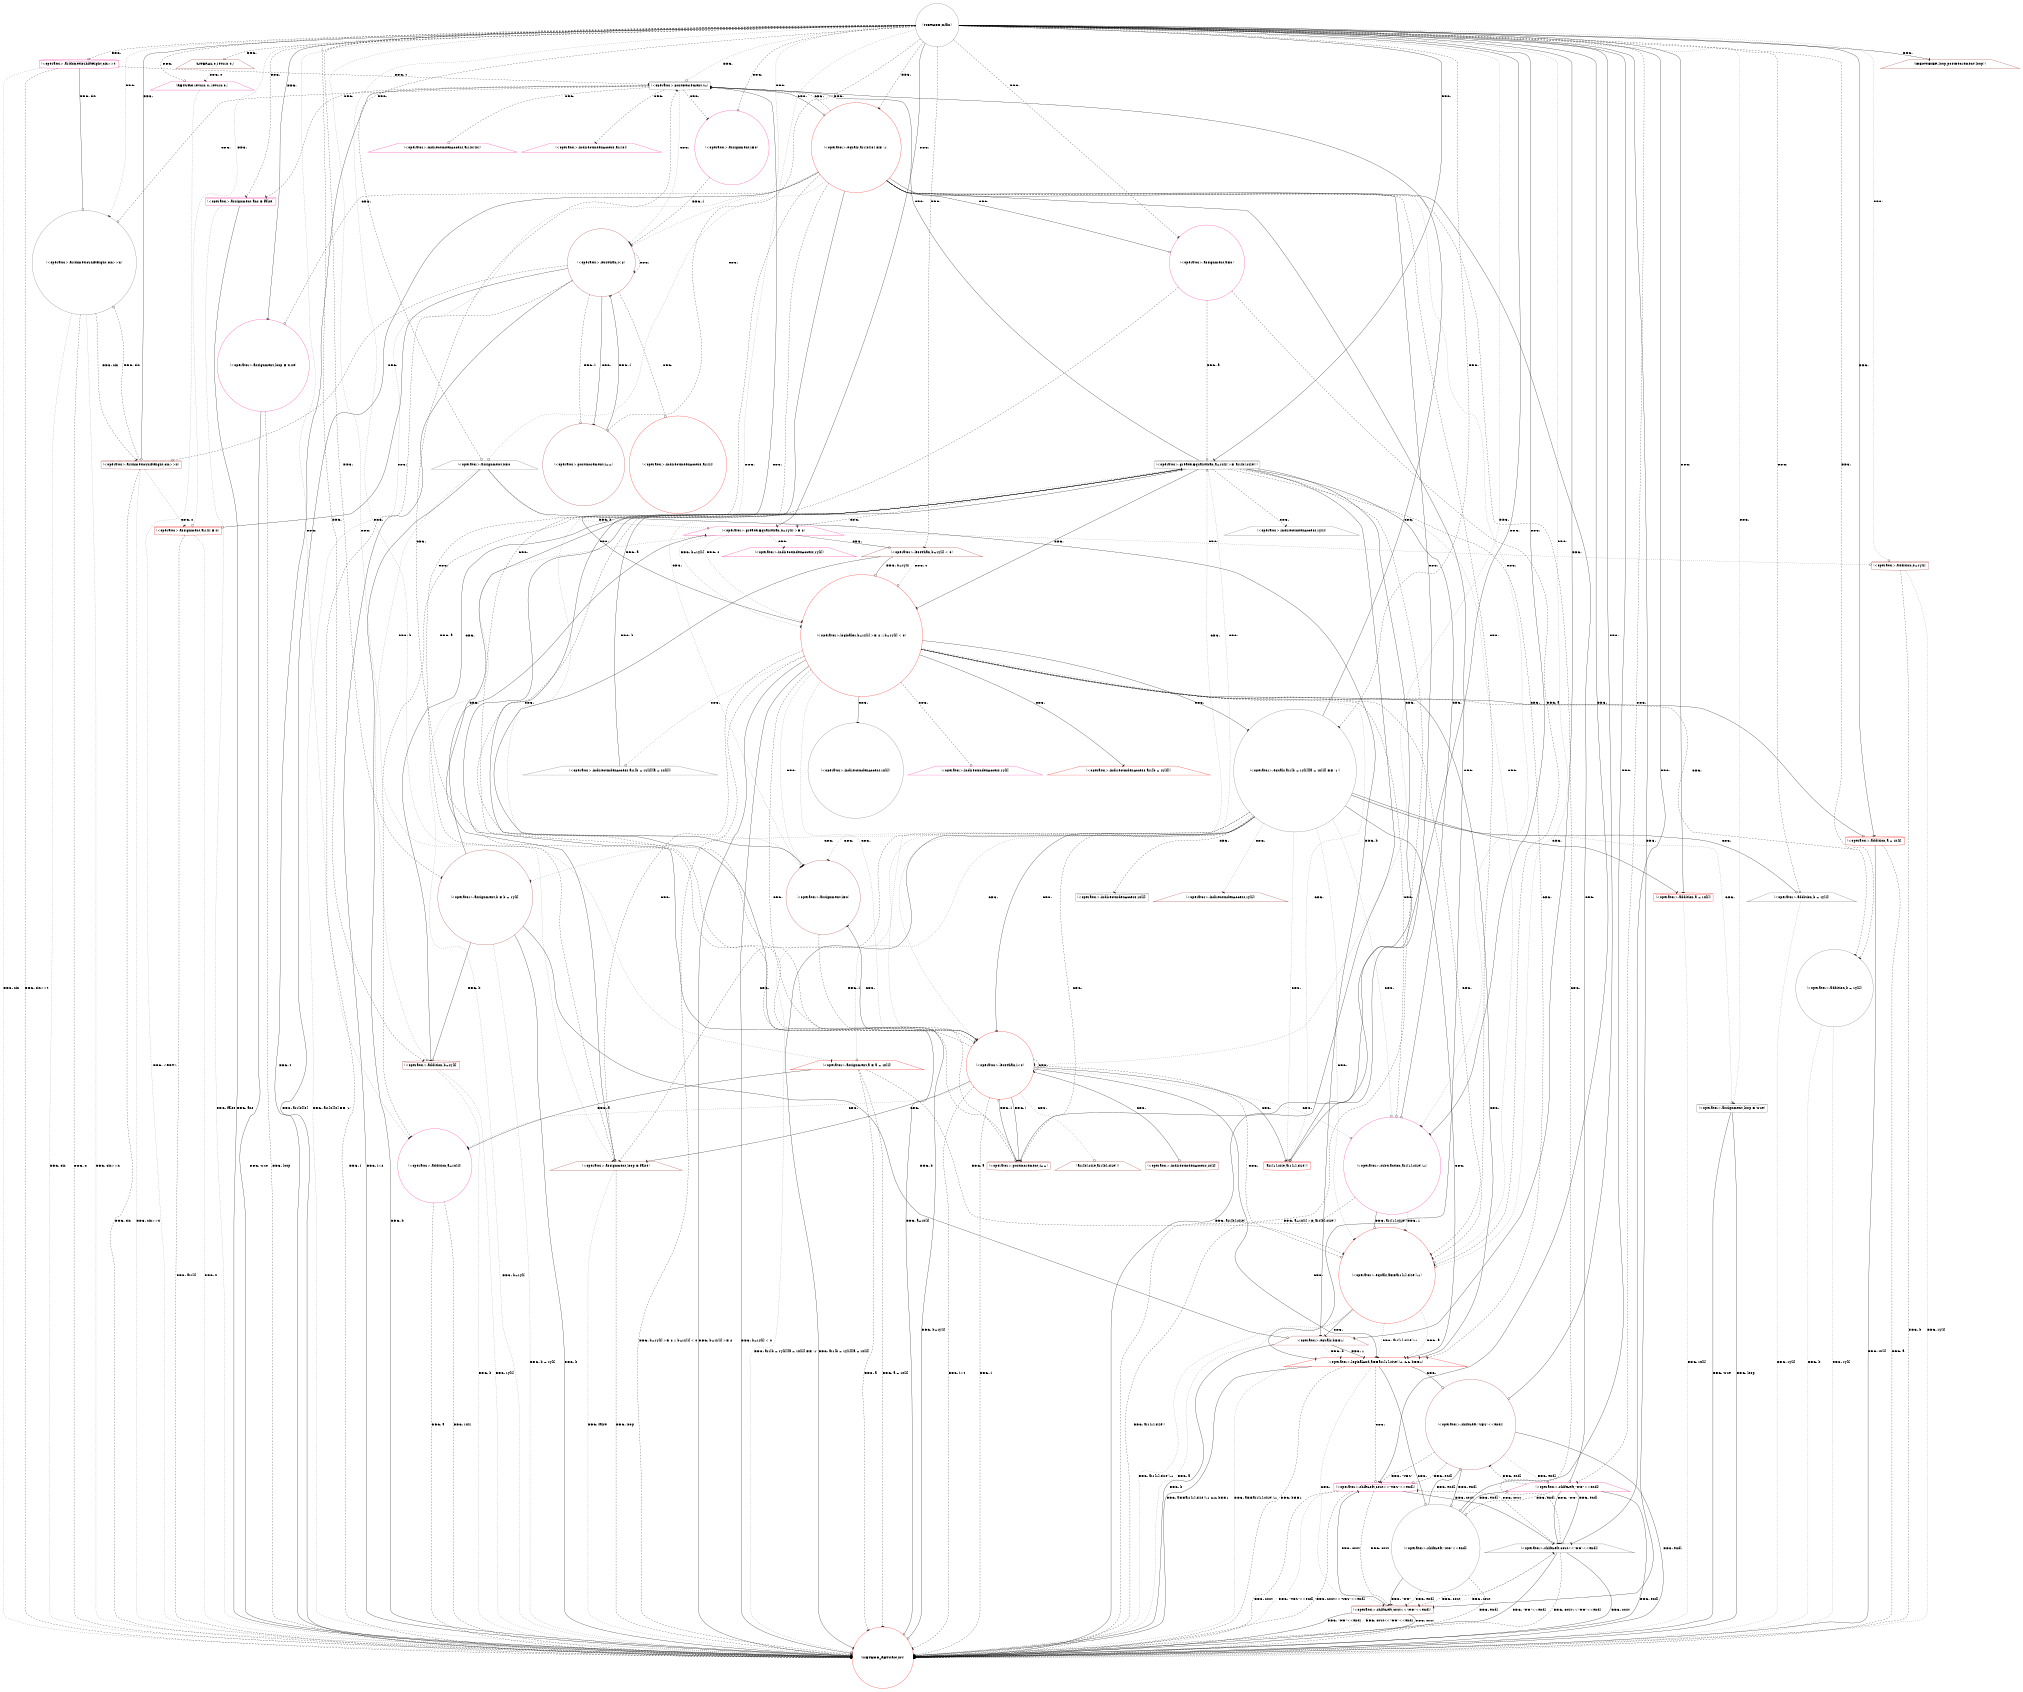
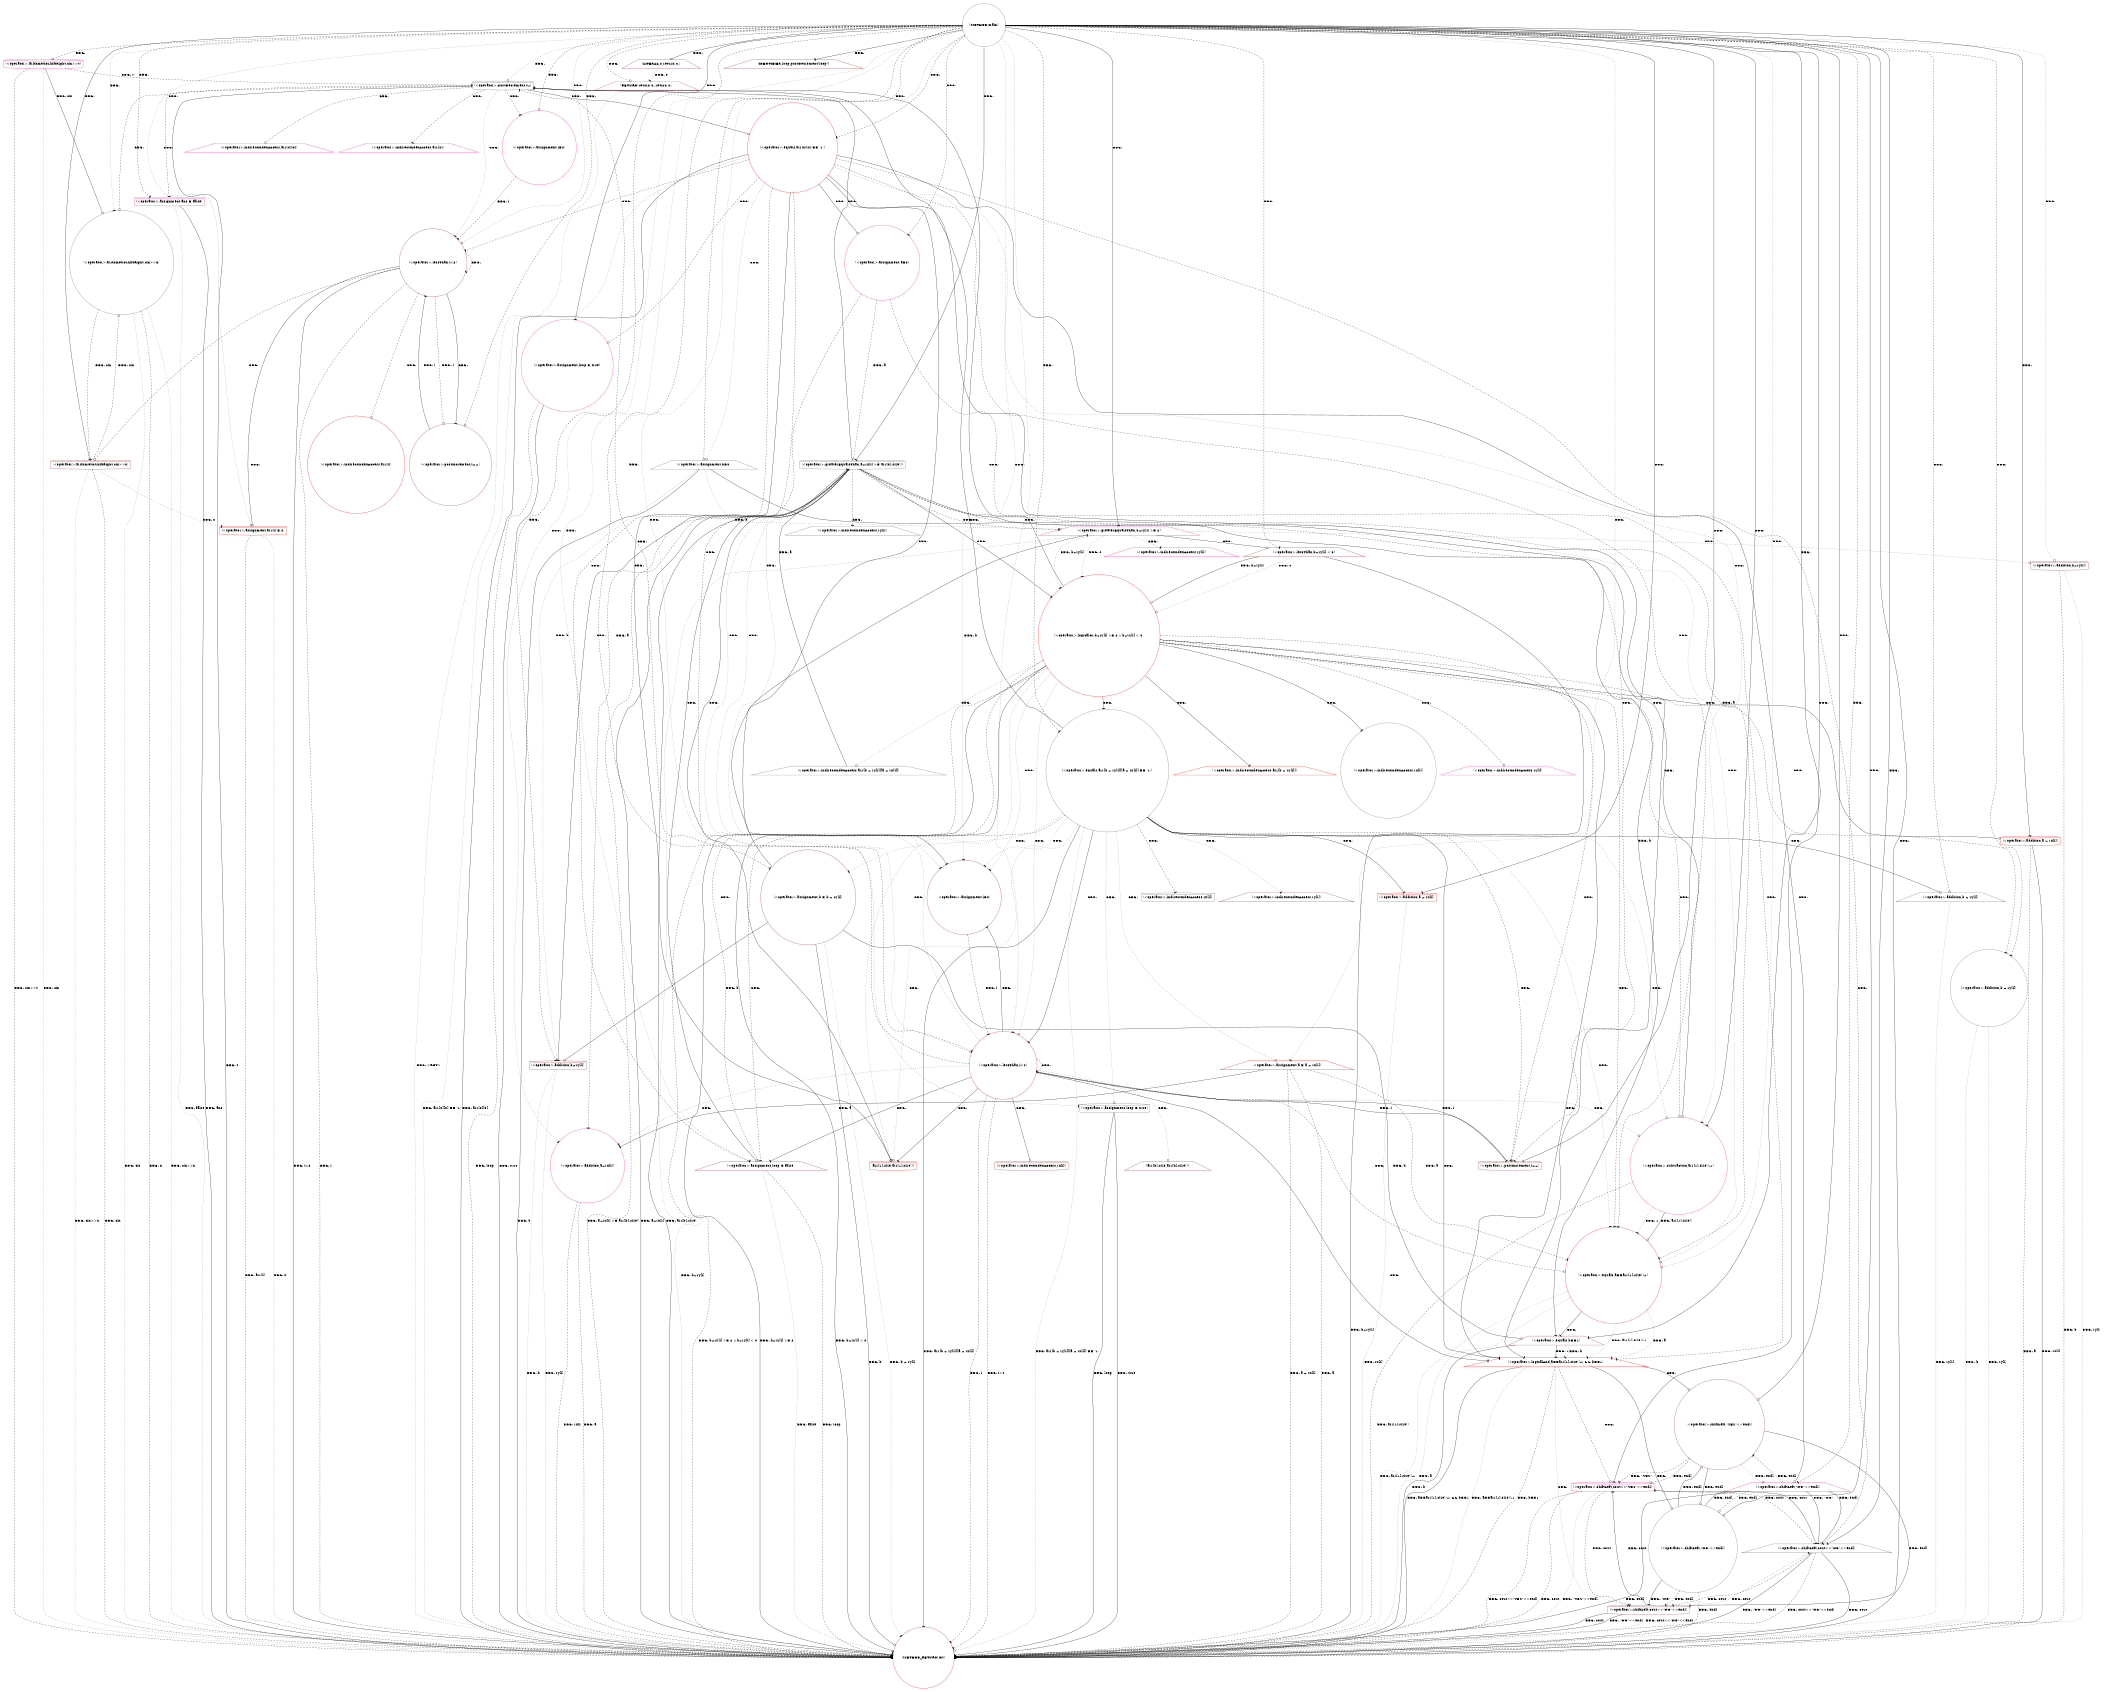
(570, 34) -> (809, 33)
(774, 91) -> (607, 202)
